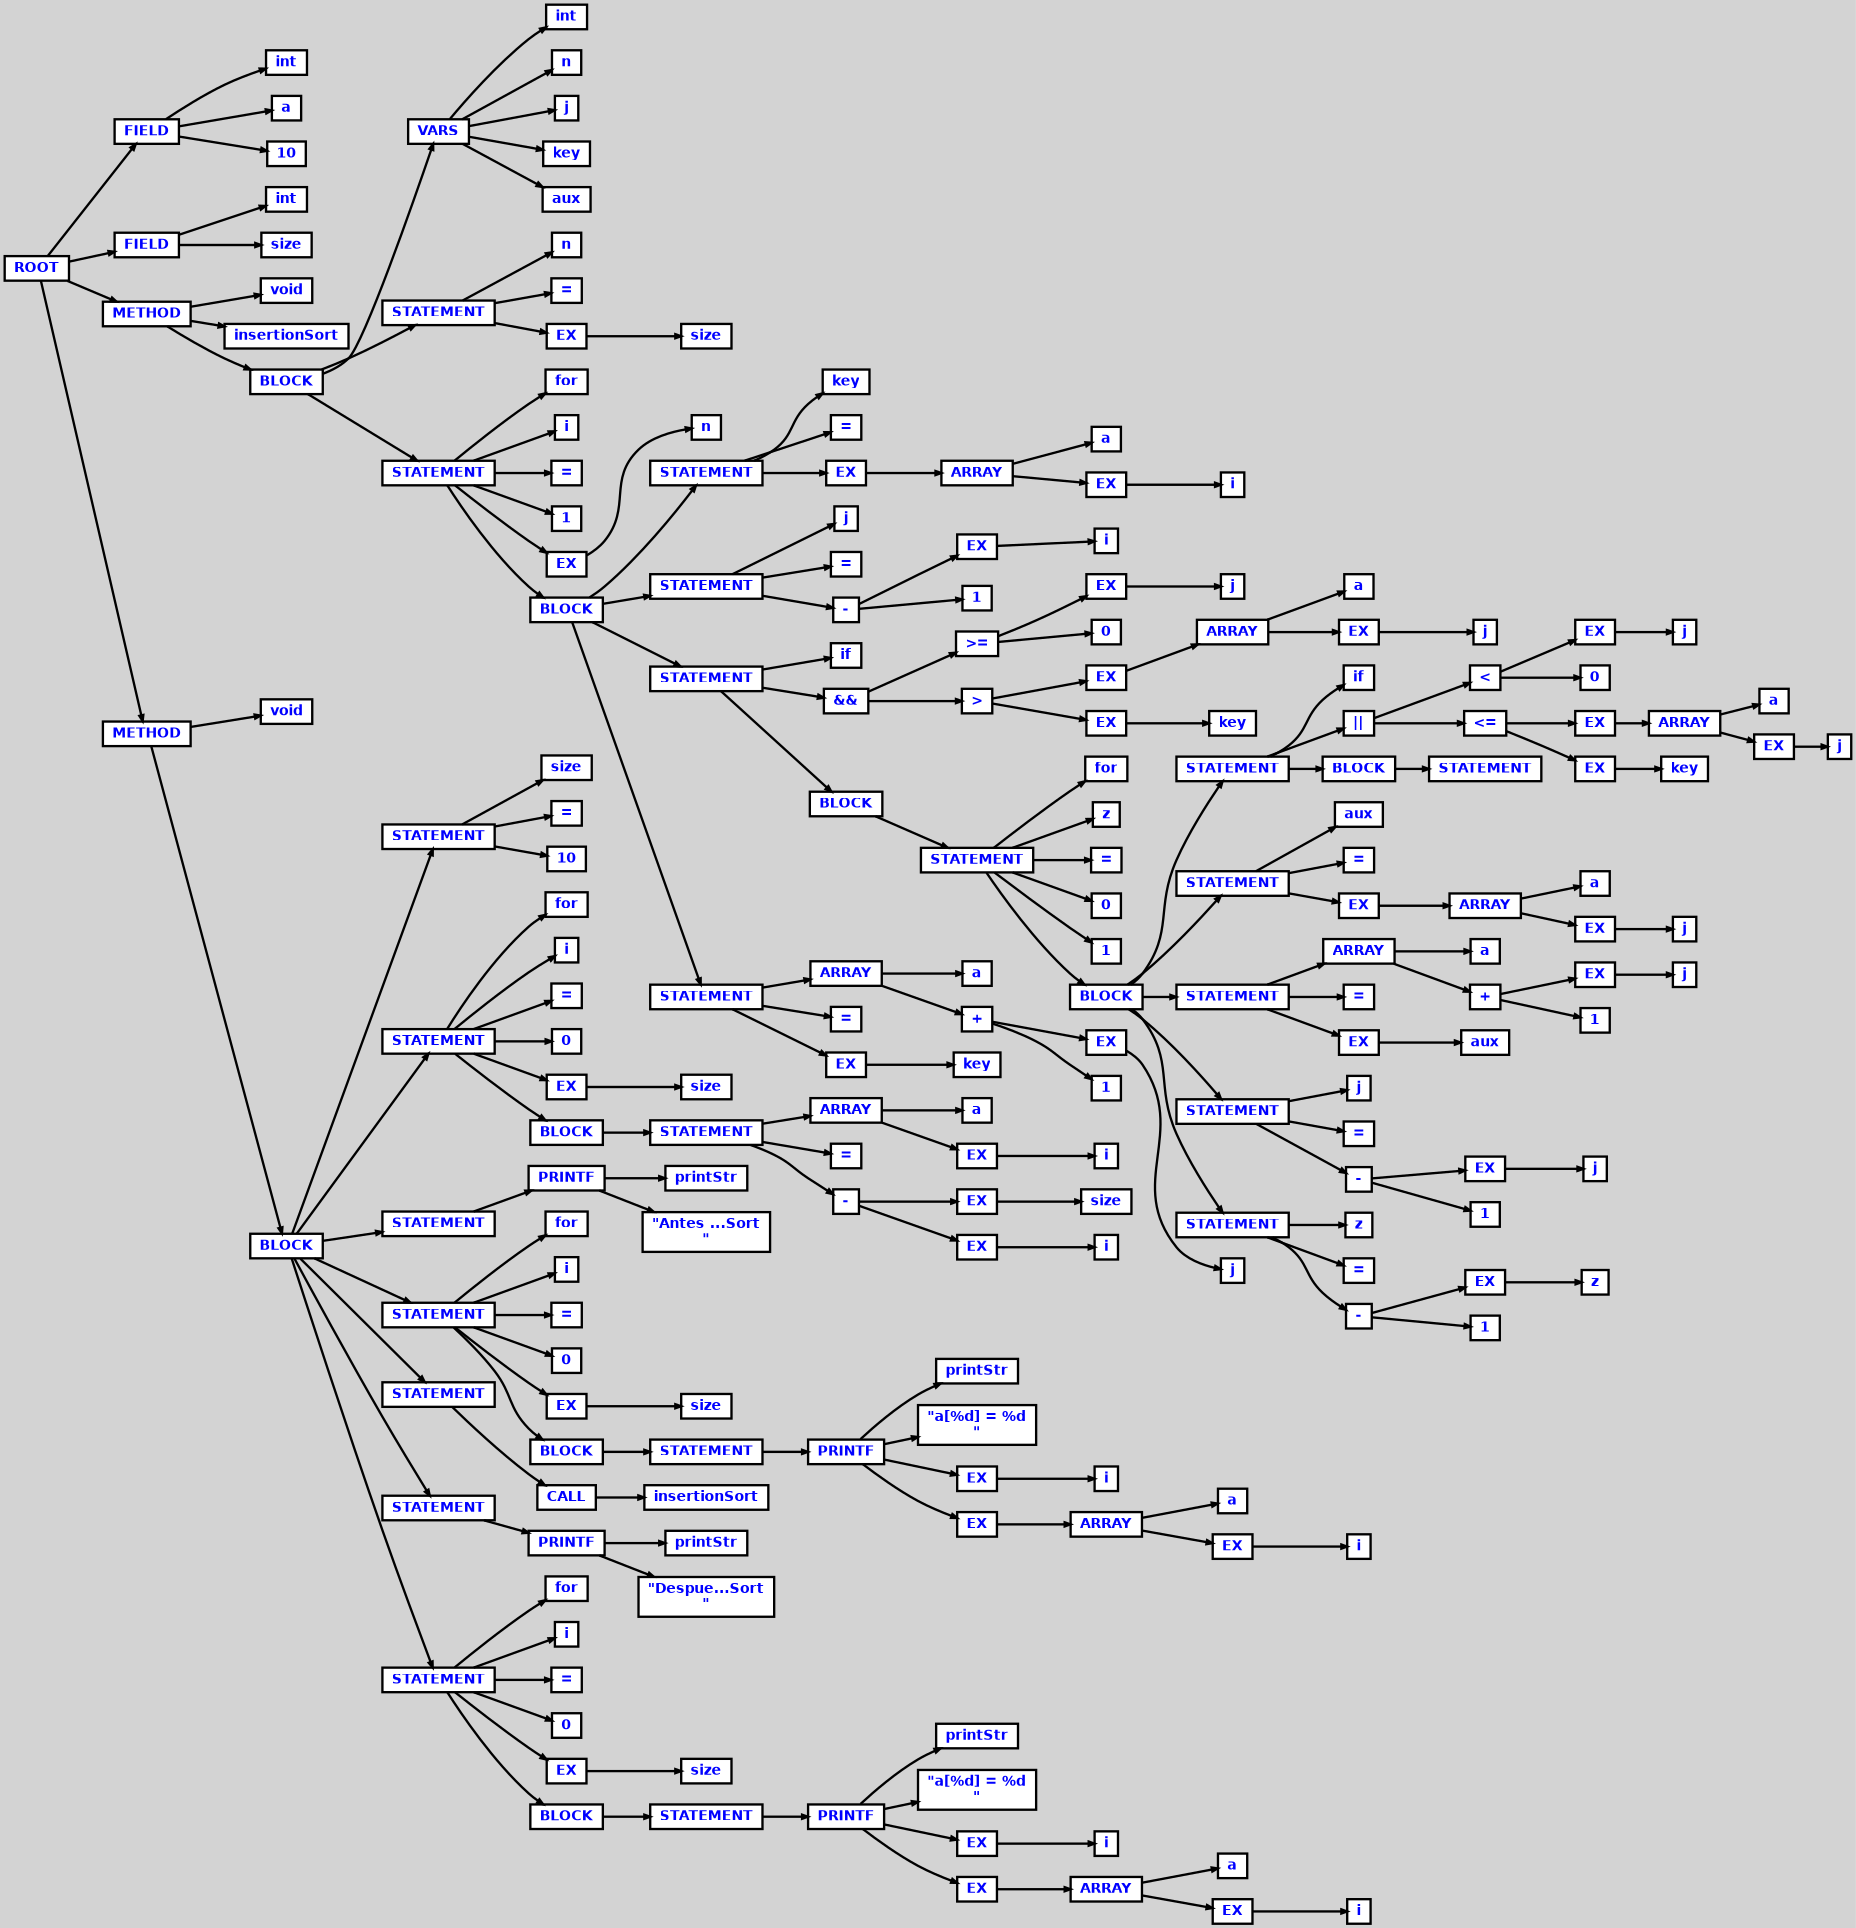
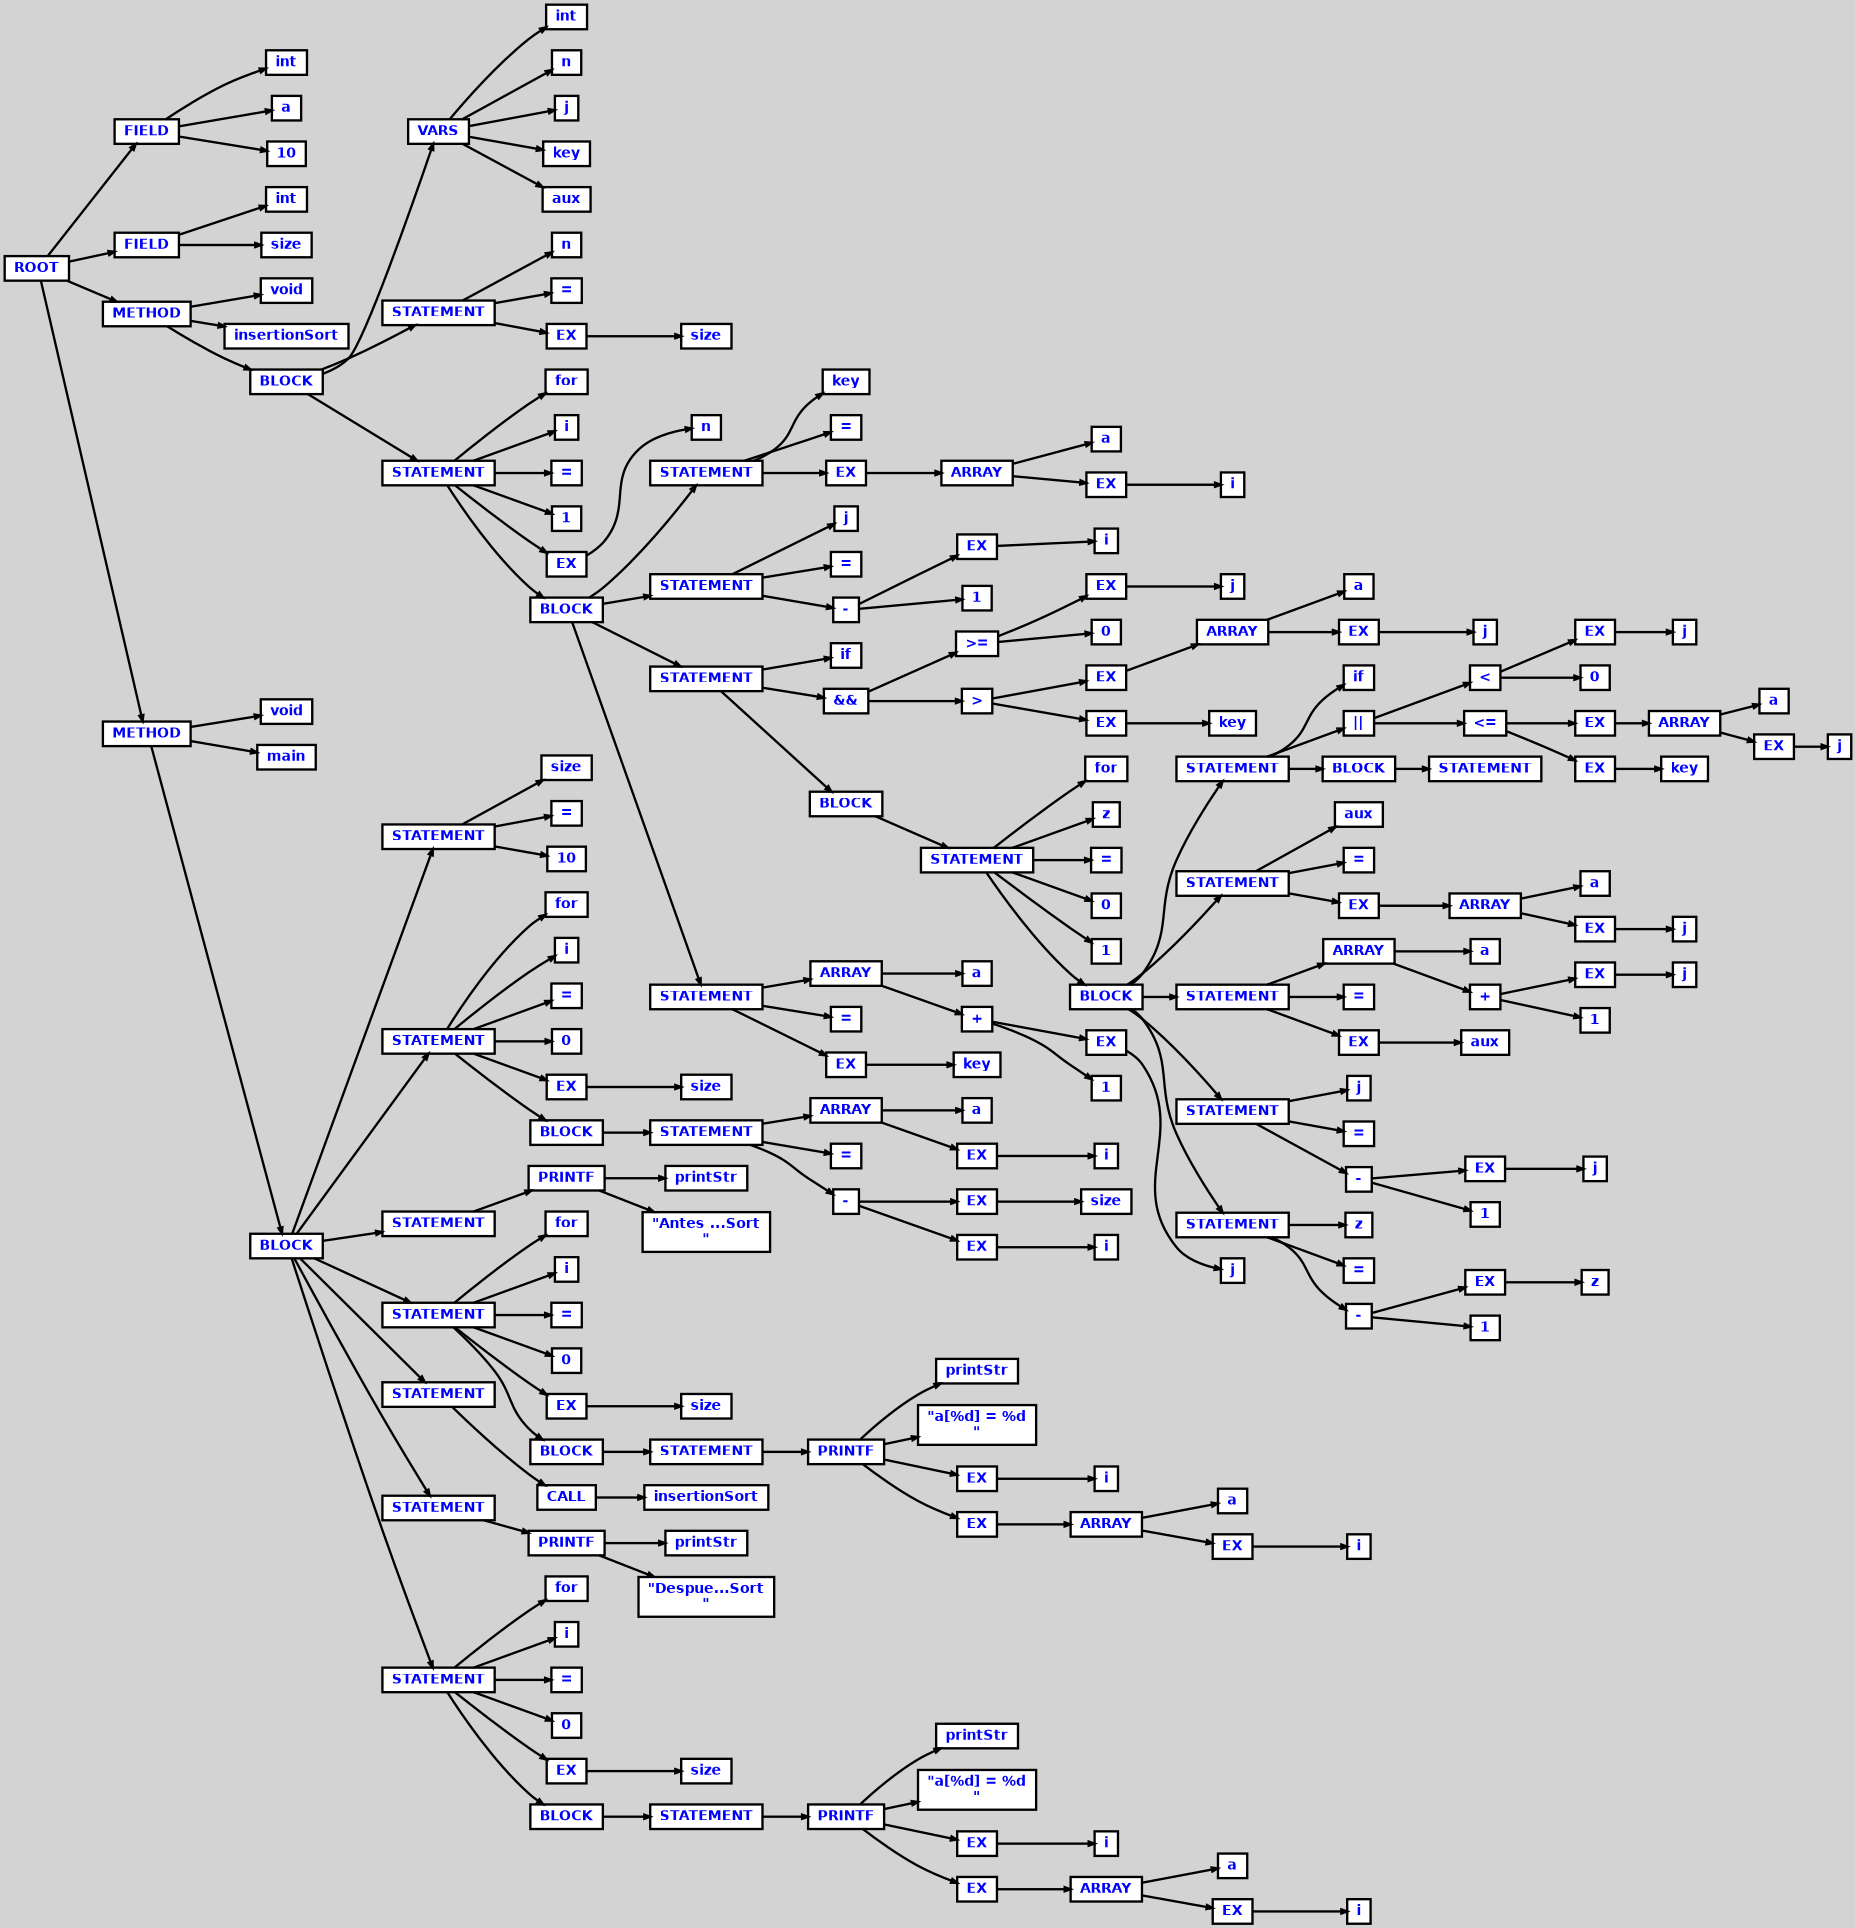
none -> (287, 757)
